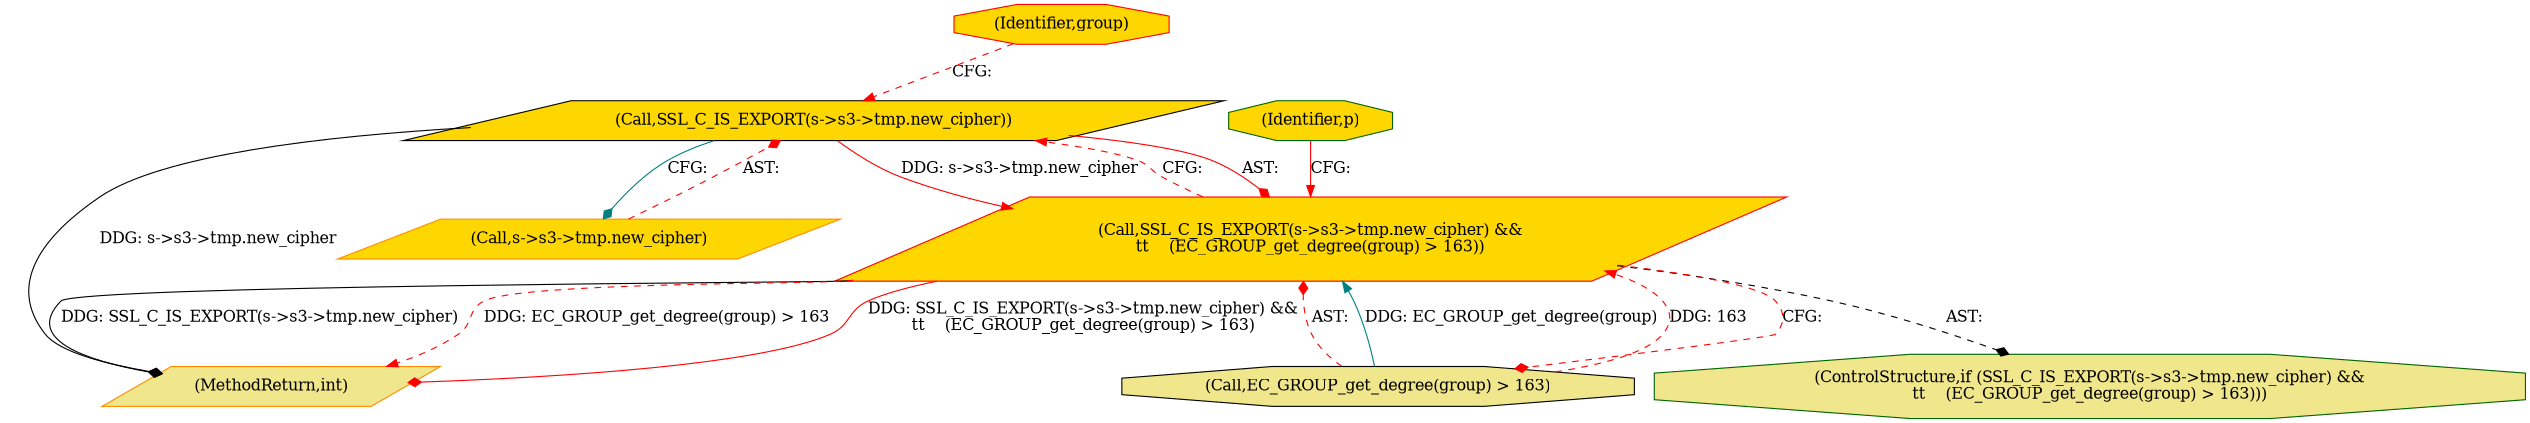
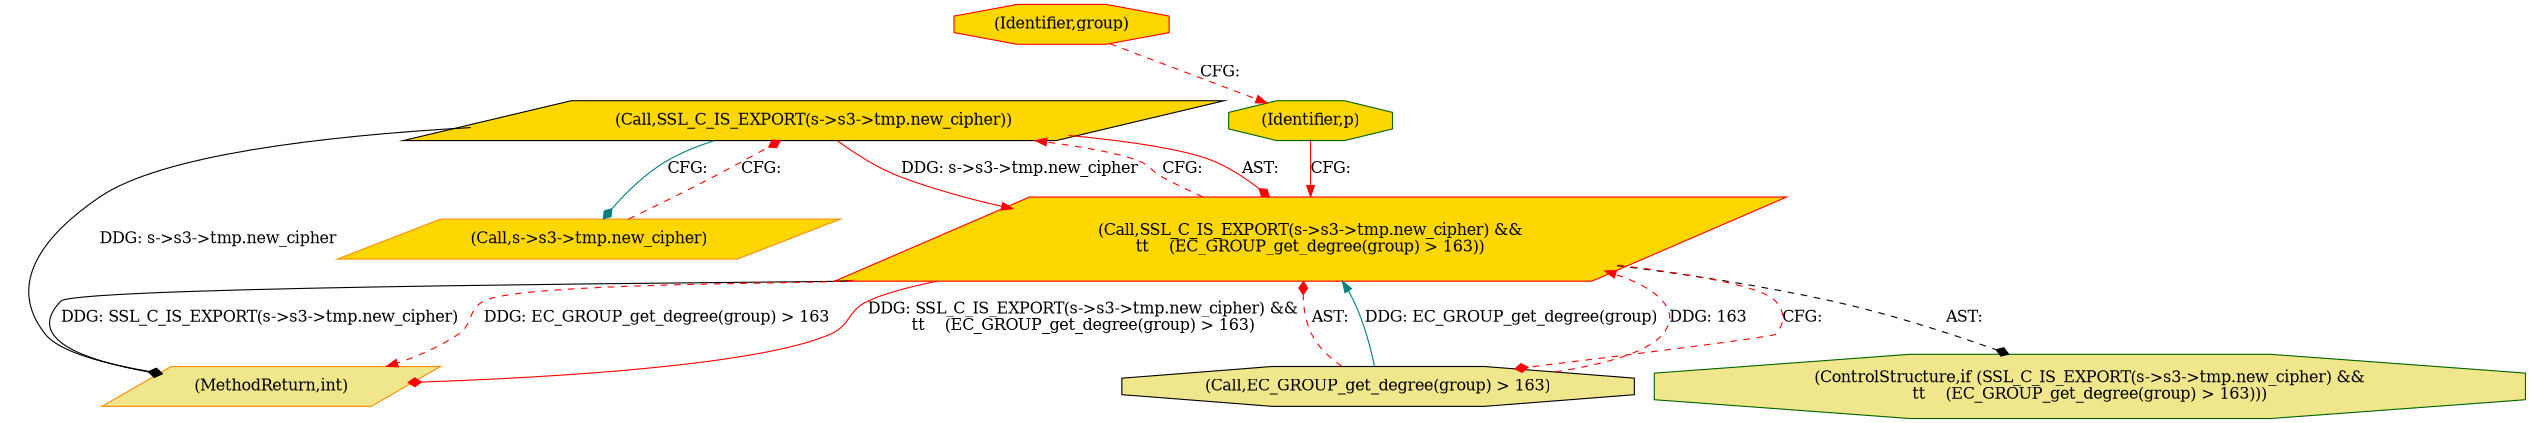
(944, 70) -> (1183, 71)
(764, 169) -> (764, 169)
